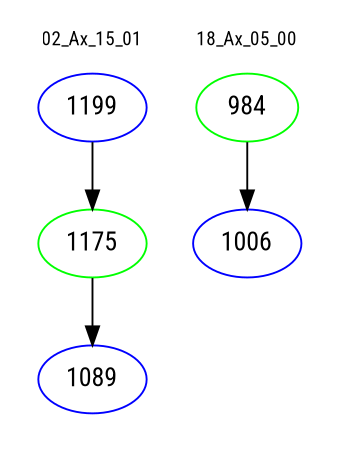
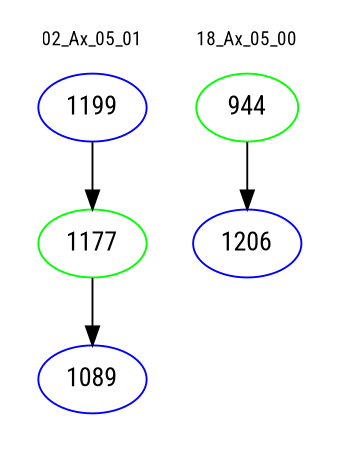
(92, 41) -> (92, 41)
(247, 108) -> (247, 108)
(92, 243) -> (92, 243)
(247, 243) -> (247, 243)
